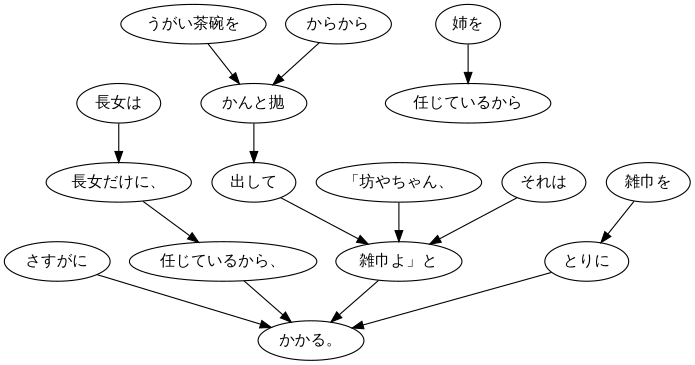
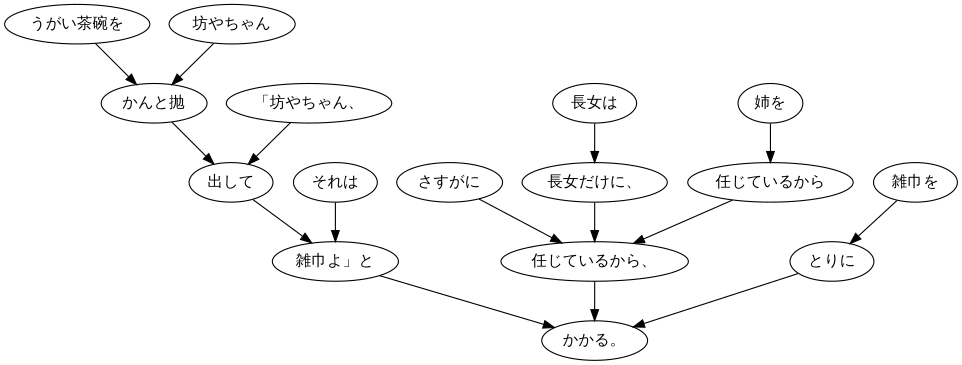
(338, 24) -> (232, 24)
(399, 217) -> (273, 139)
none -> (688, 220)
(179, 299) -> (516, 218)
